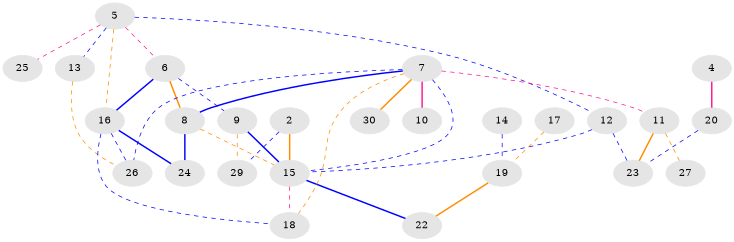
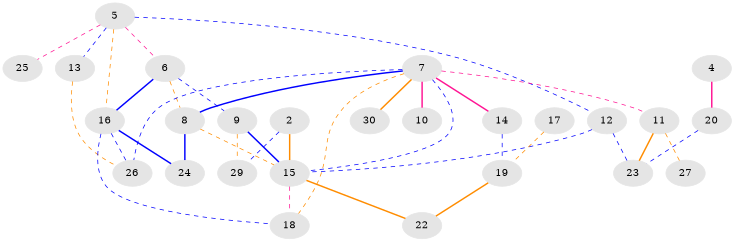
(175, 94) -> (175, 94)
none -> (462, 95)
(356, 199) -> (356, 199)
